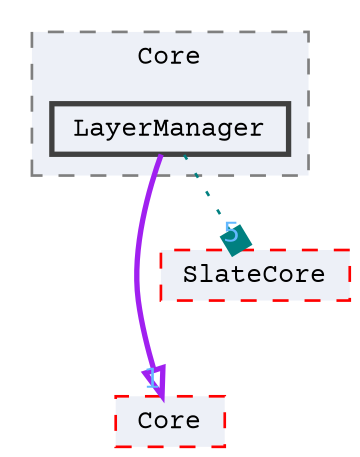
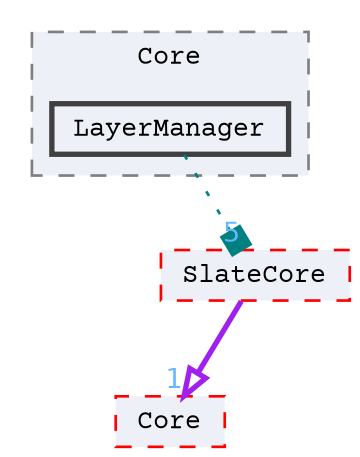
(137, 262) -> (220, 337)
